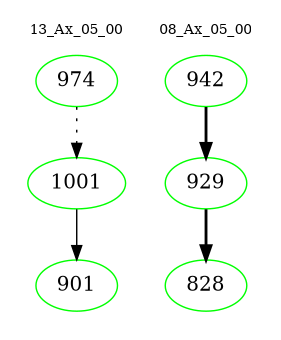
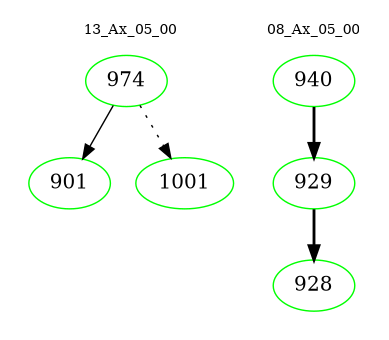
(206, 81) -> (314, 81)
(77, 227) -> (102, 126)
(206, 286) -> (314, 286)
